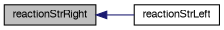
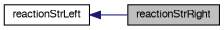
(120, 15) -> (114, 15)
